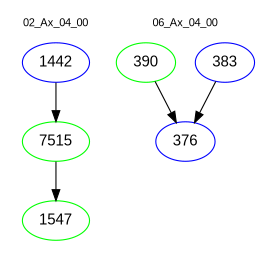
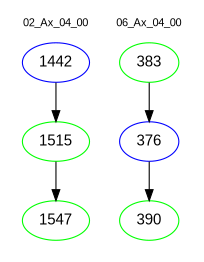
(225, 63) -> (149, 63)
(163, 97) -> (149, 176)
(56, 142) -> (56, 142)
